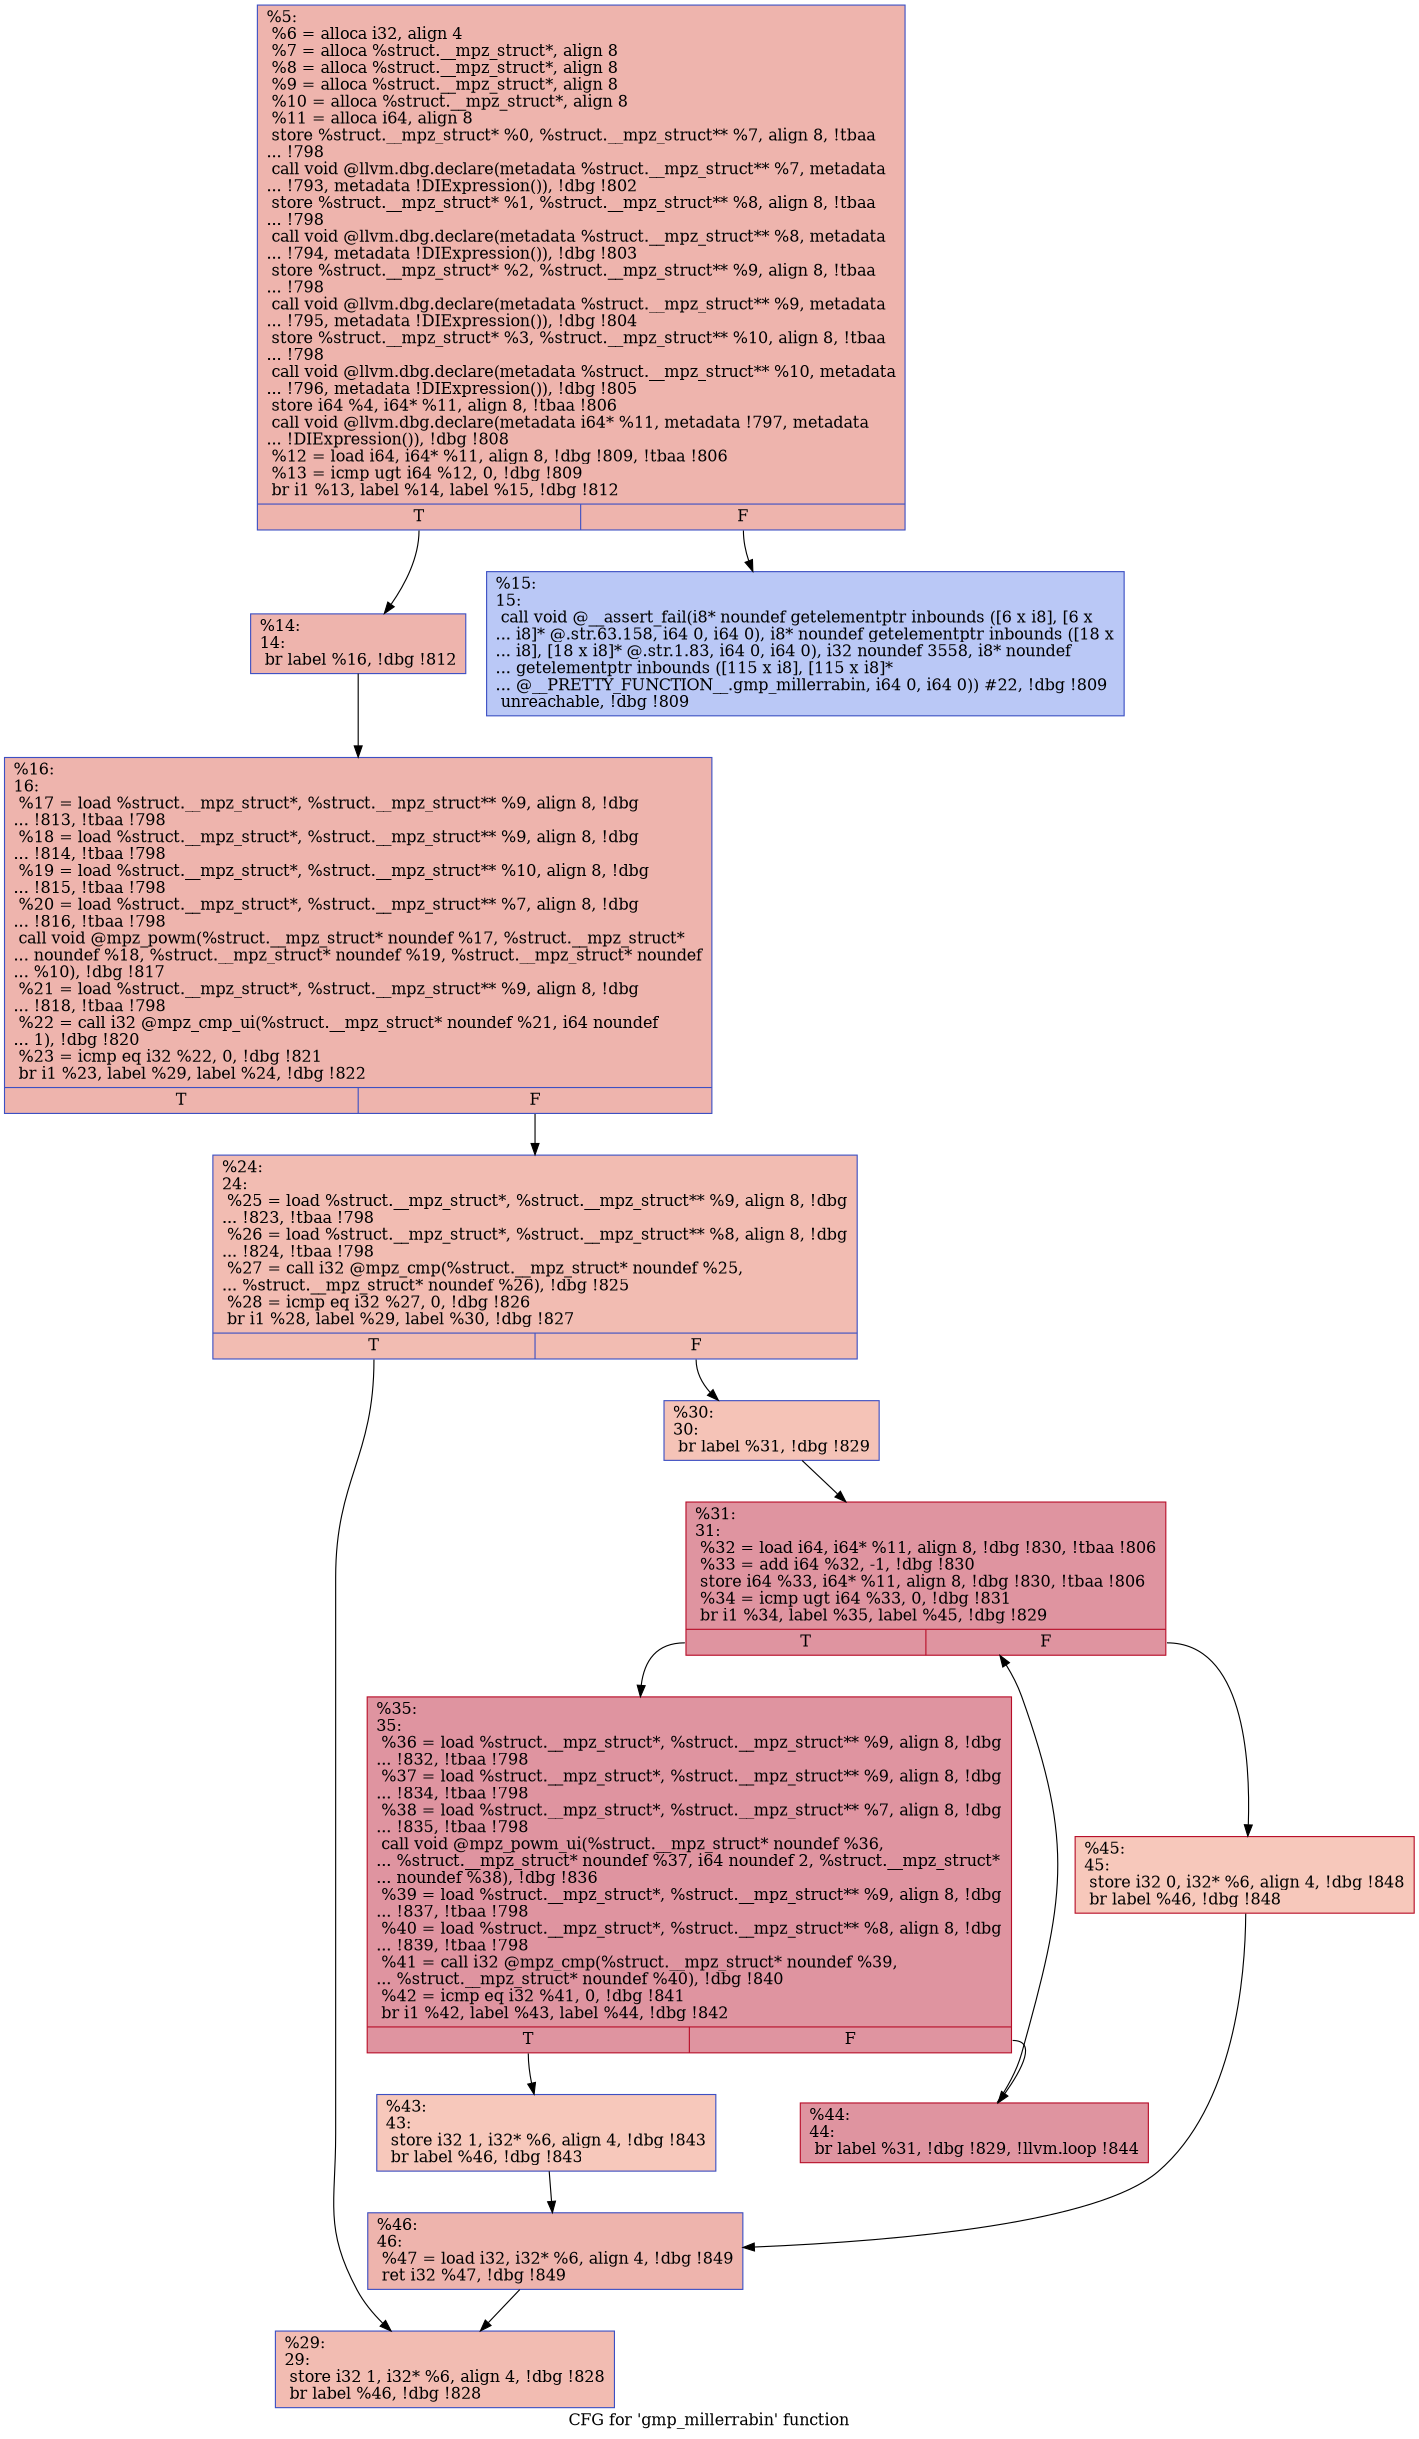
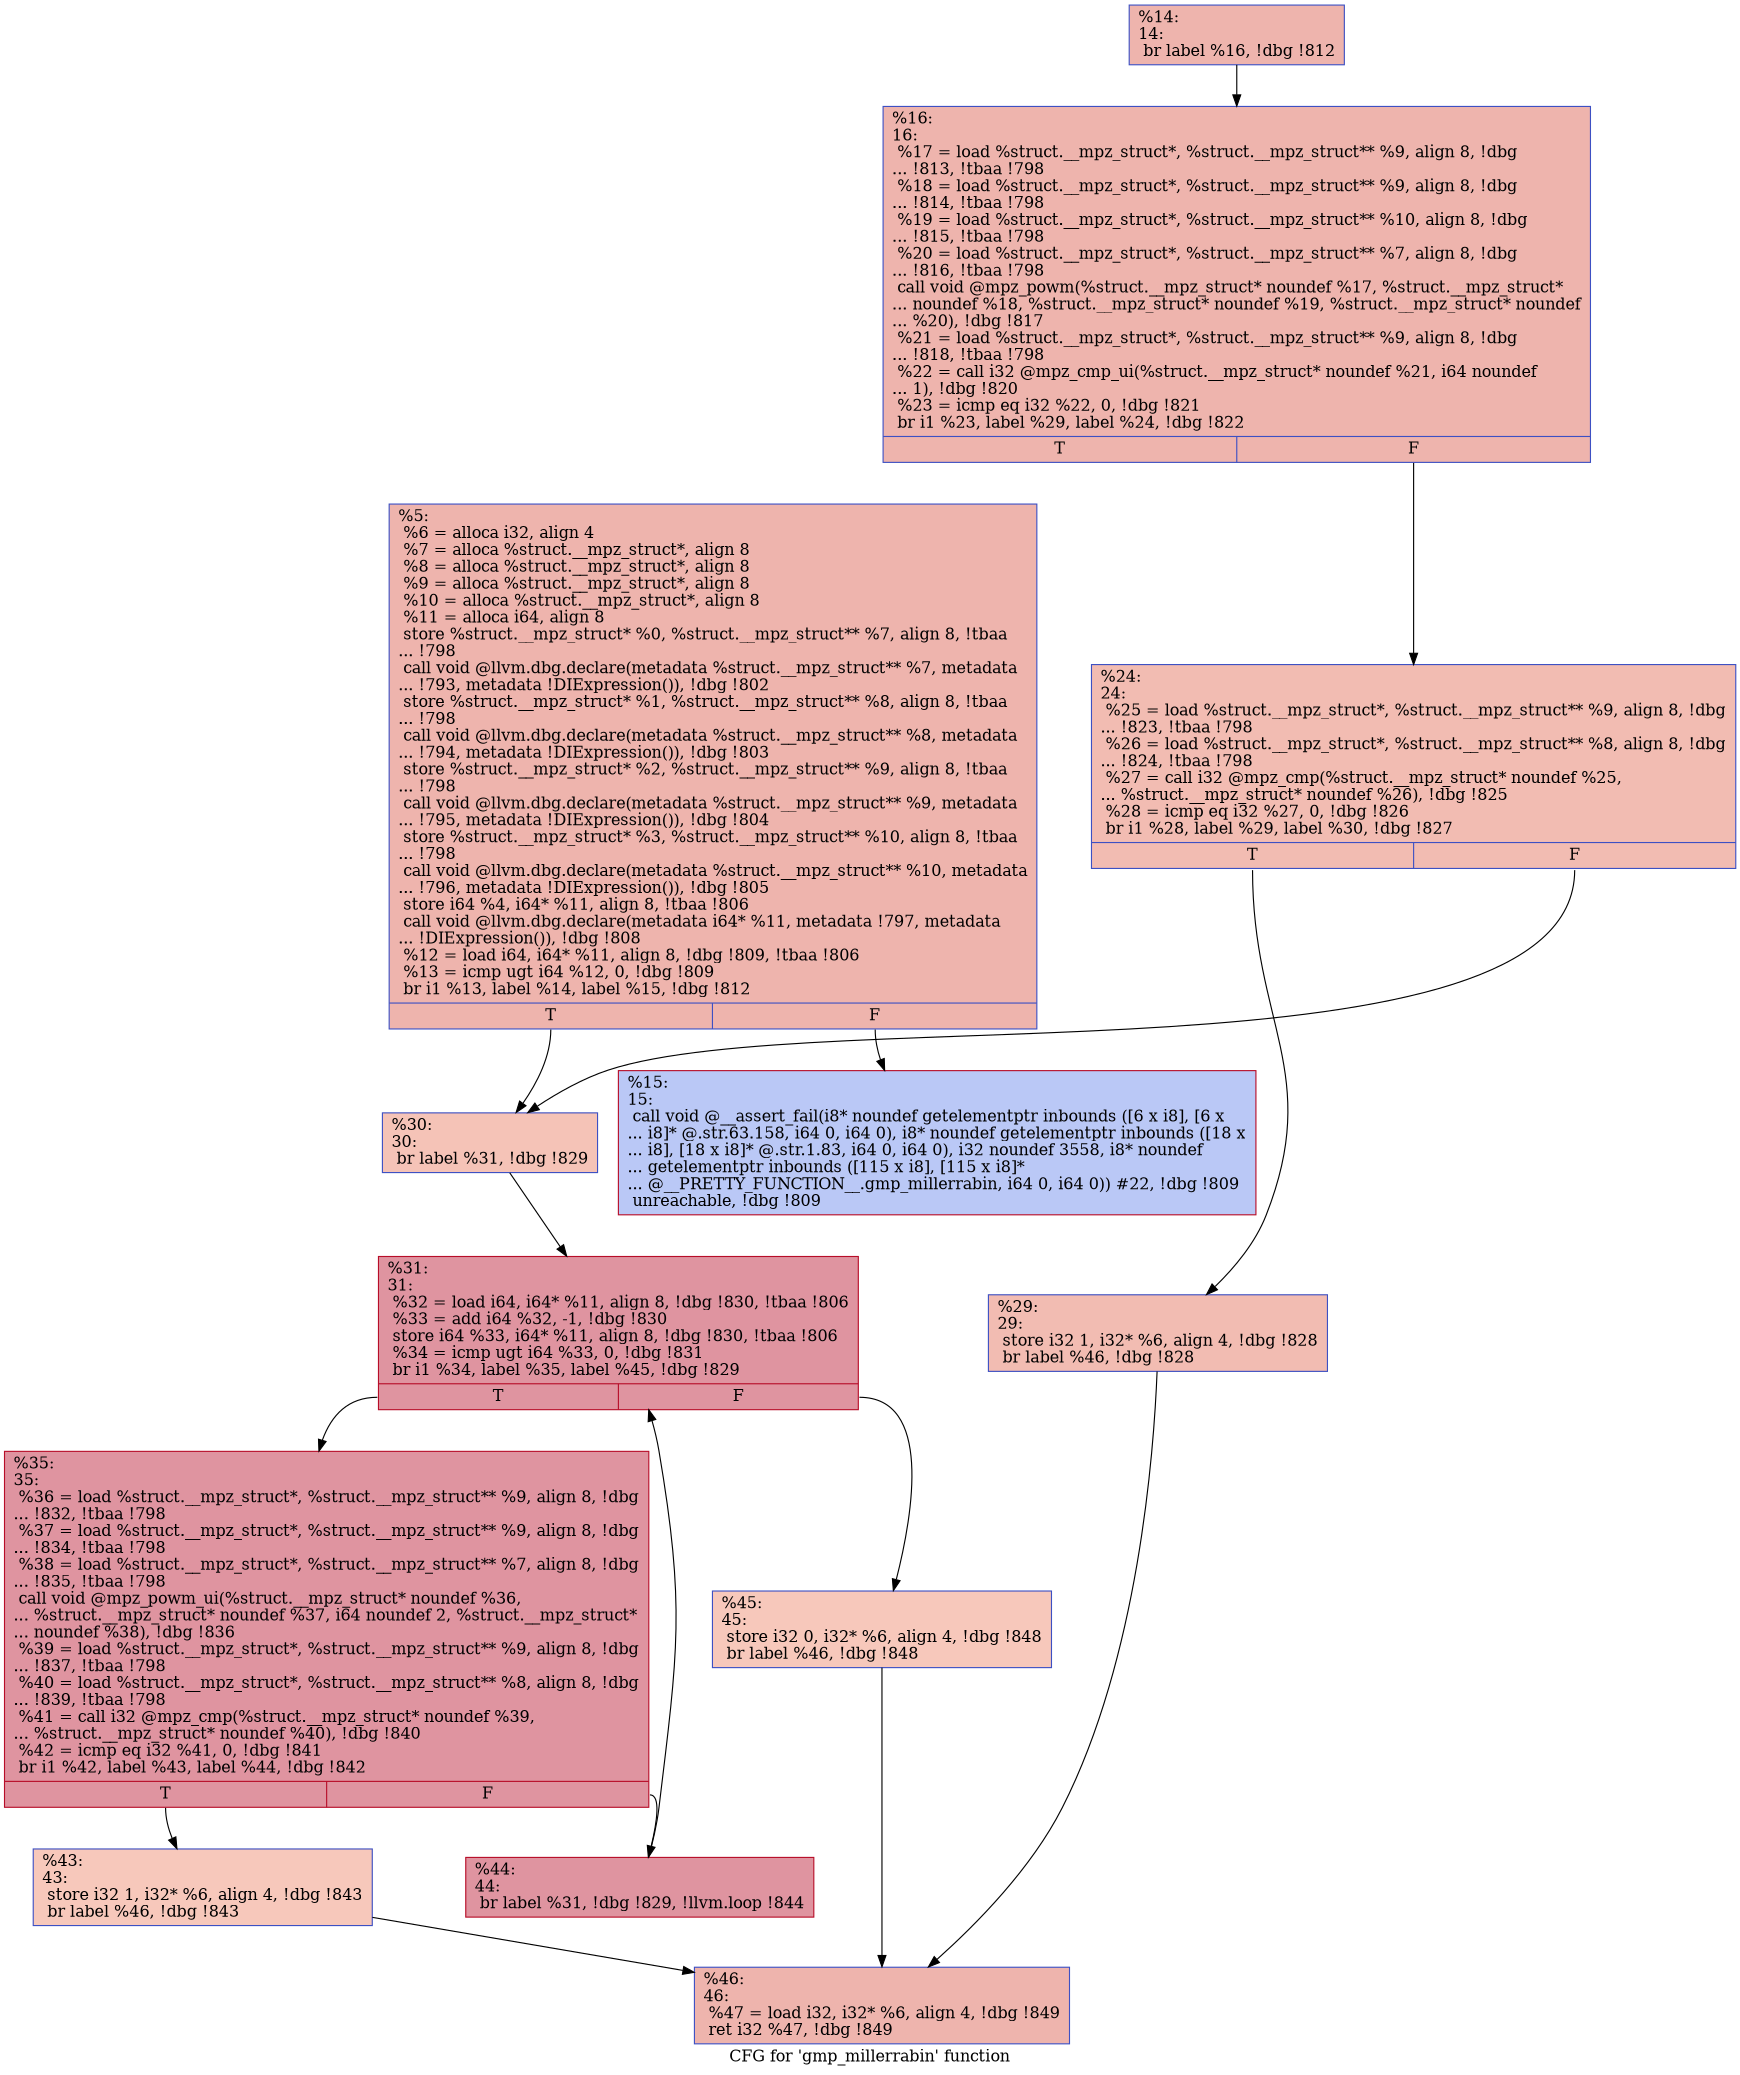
(411, 569) -> (542, 1068)
(805, 644) -> (937, 1143)
(90, 973) -> (968, 322)
(1245, 1875) -> (882, 1629)
(504, 2306) -> (1108, 1691)
